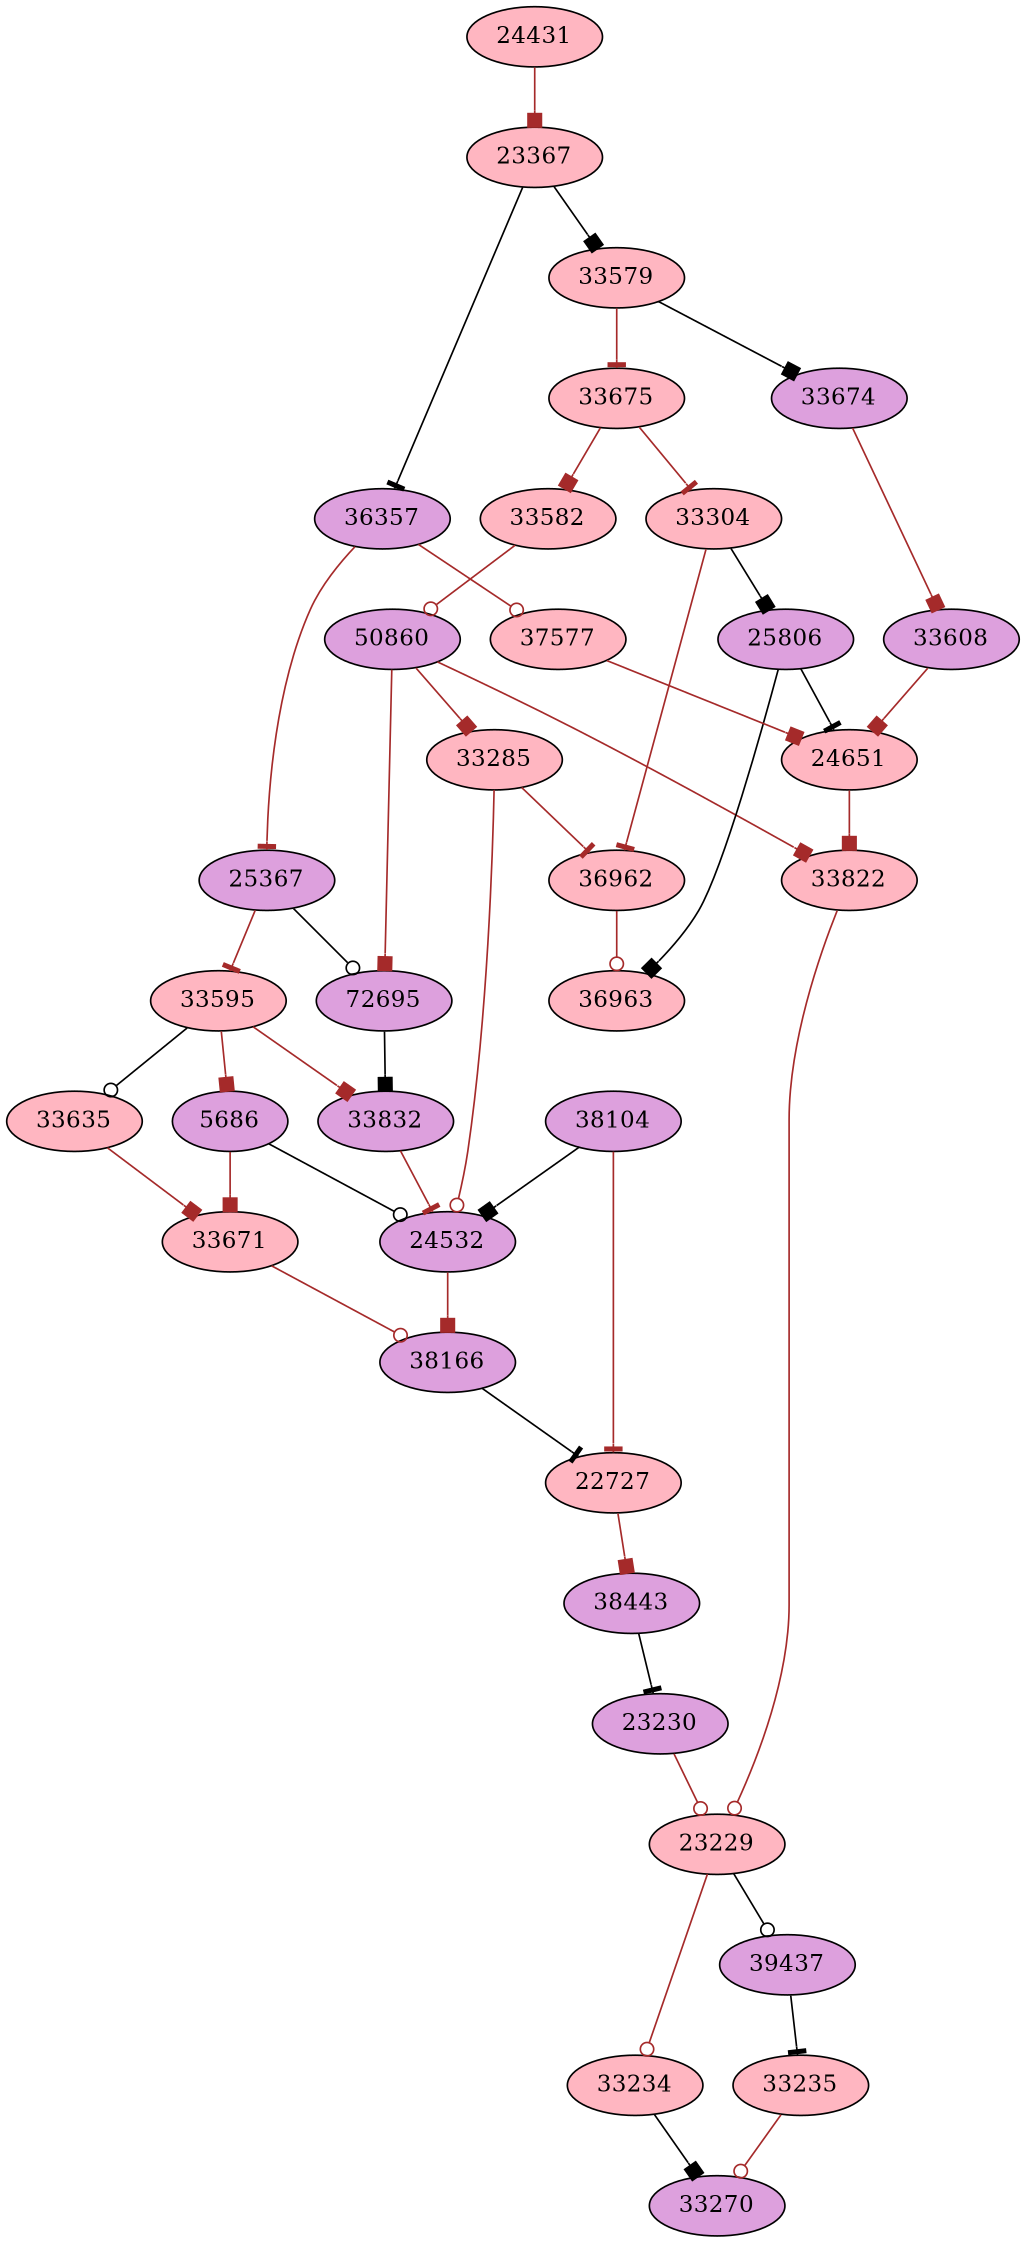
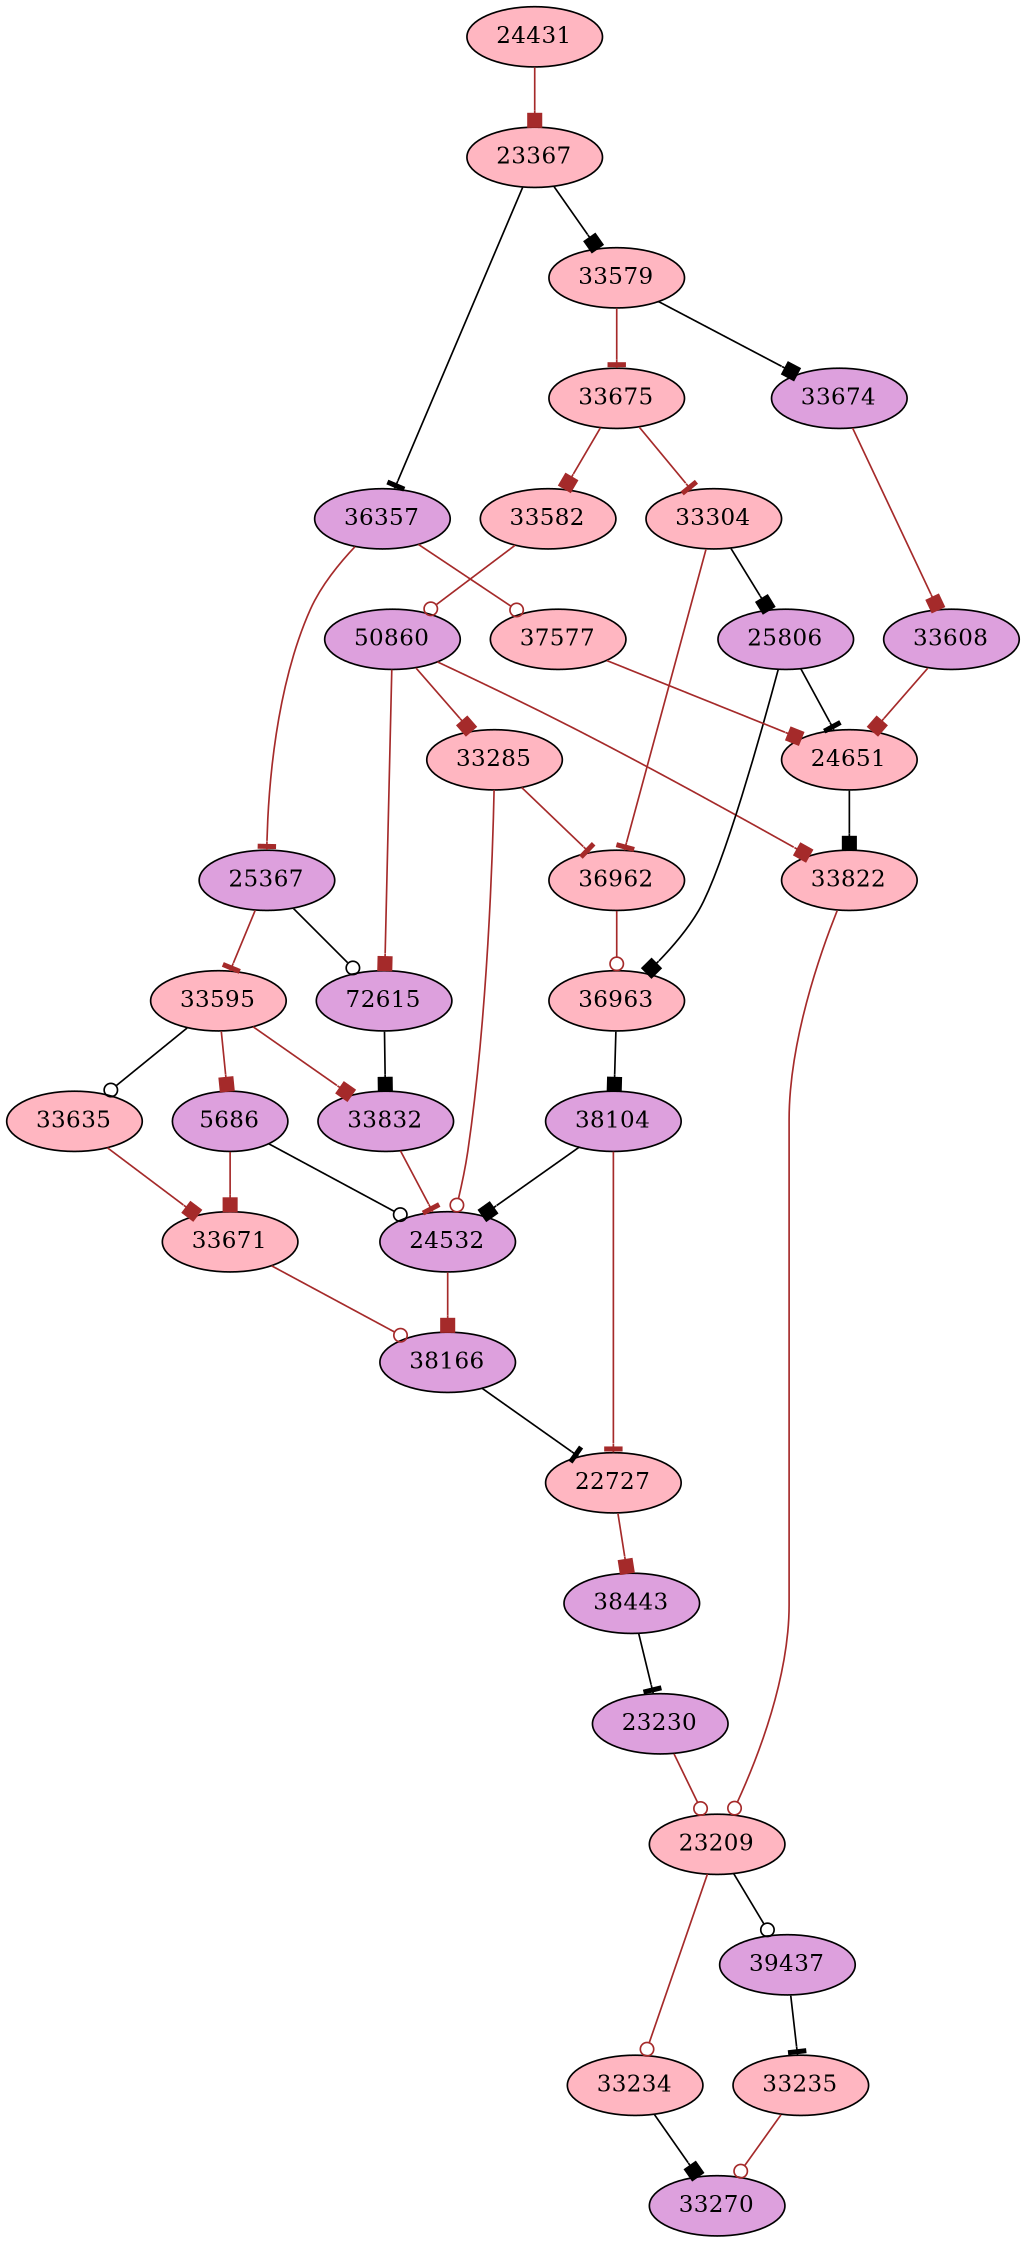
(849, 812) -> (849, 812)
(384, 1001) -> (384, 1001)
none -> (615, 1053)
(717, 1844) -> (717, 1844)
